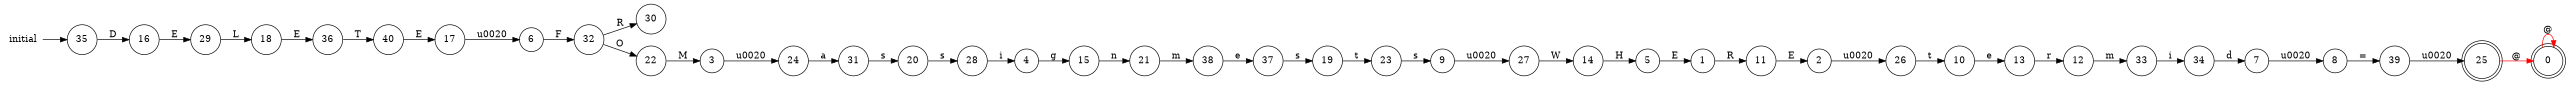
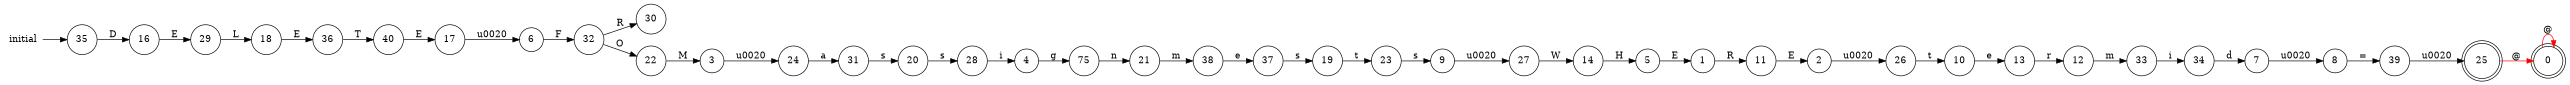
(1084, 61) -> (1084, 61)
